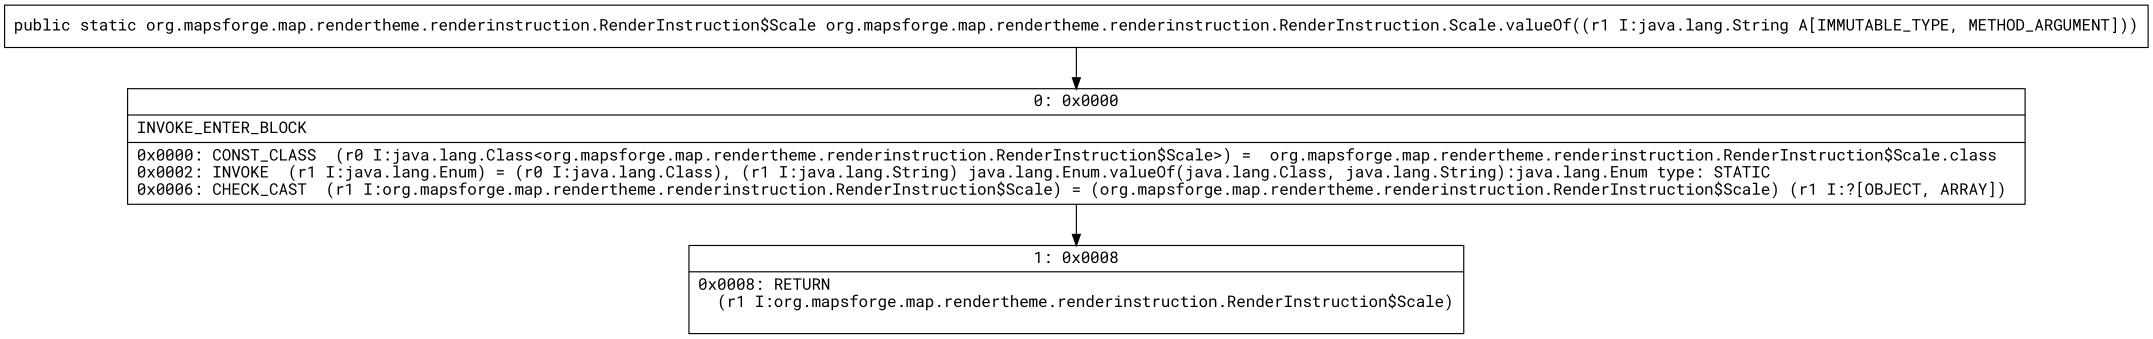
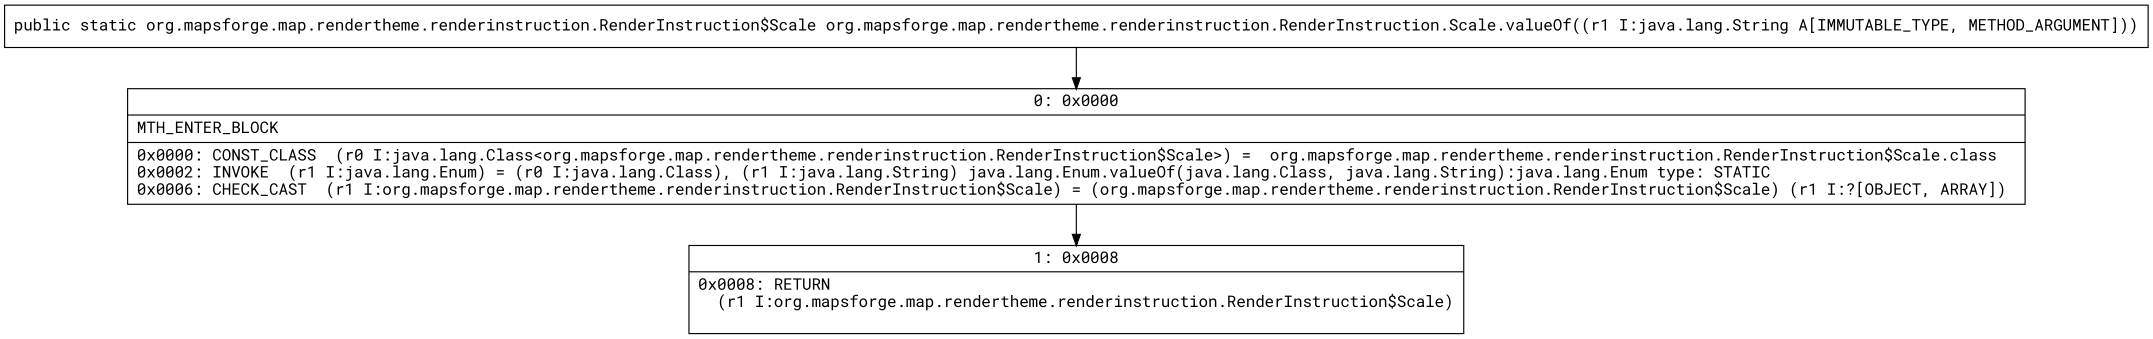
(222, 128) -> (208, 128)
